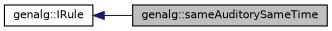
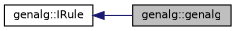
(230, 15) -> (182, 15)
